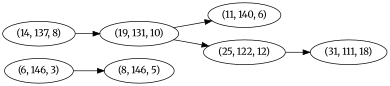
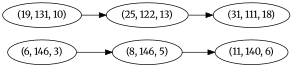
(189, 25) -> (195, 52)
(39, 34) -> none
(244, 52) -> (147, 15)
